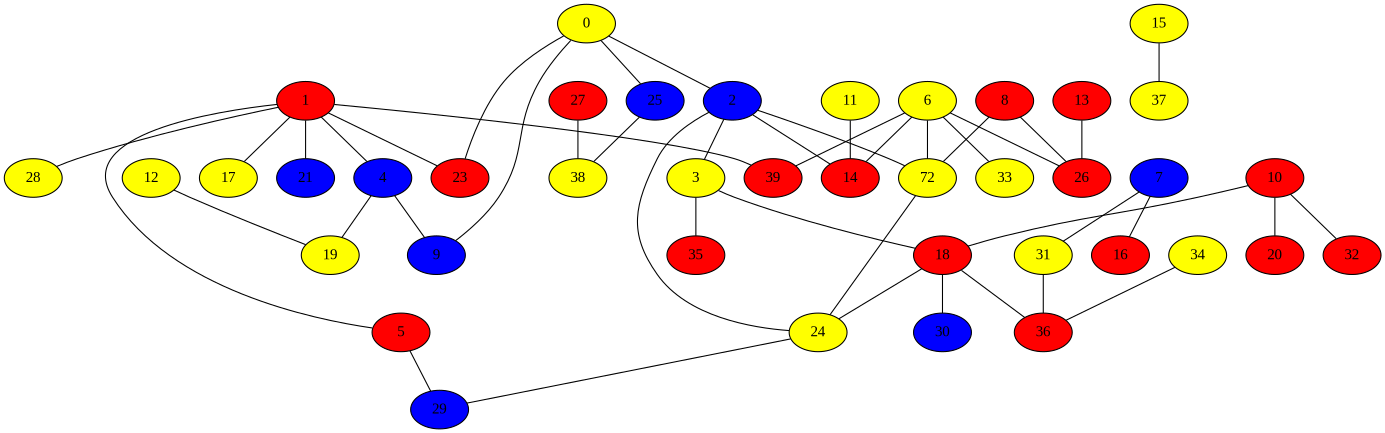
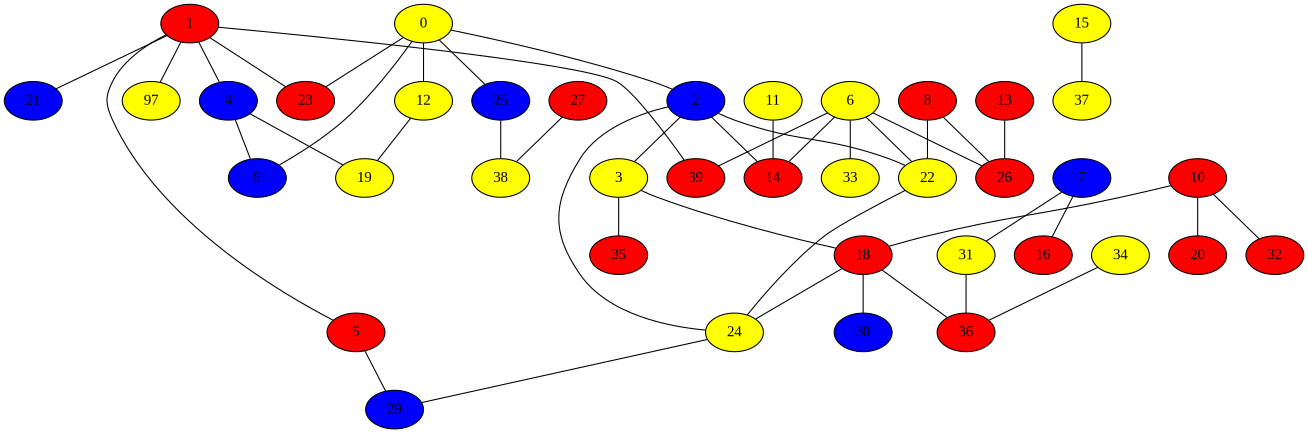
none -> (424, 62)
(33, 178) -> none
(228, 178) -> (151, 101)
(927, 178) -> (927, 178)
